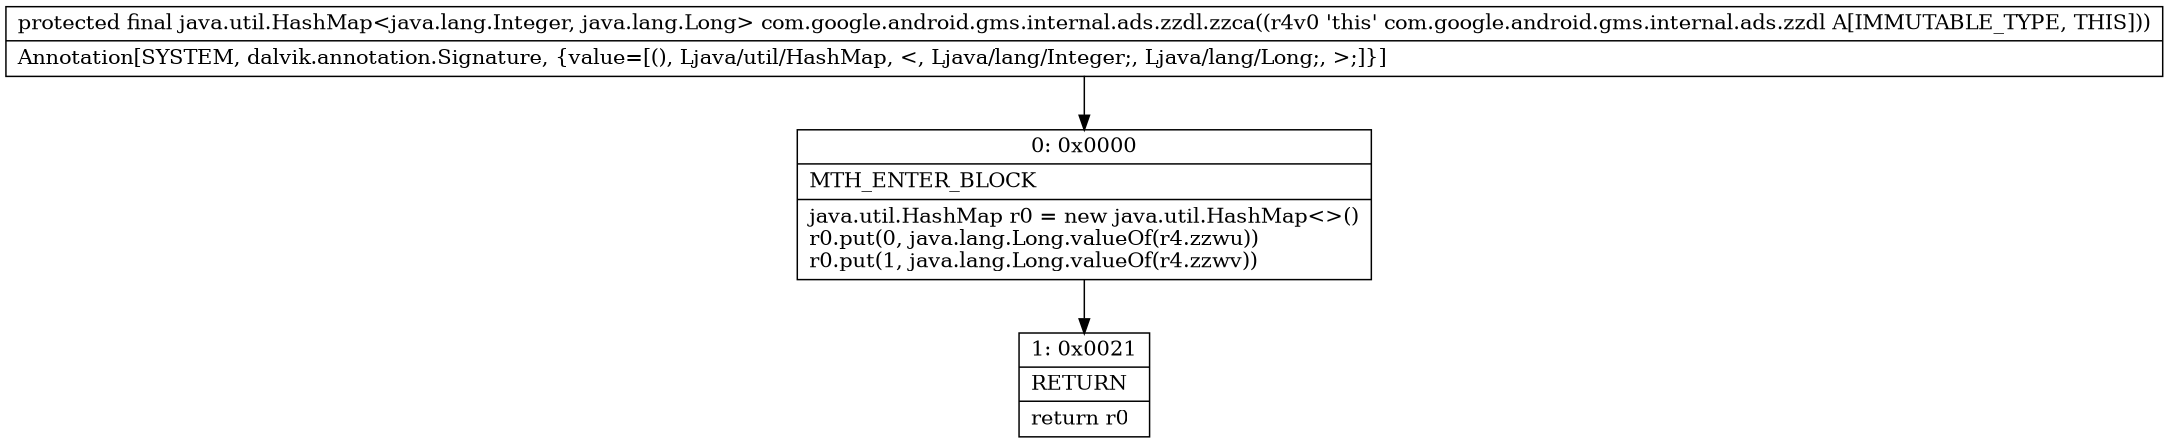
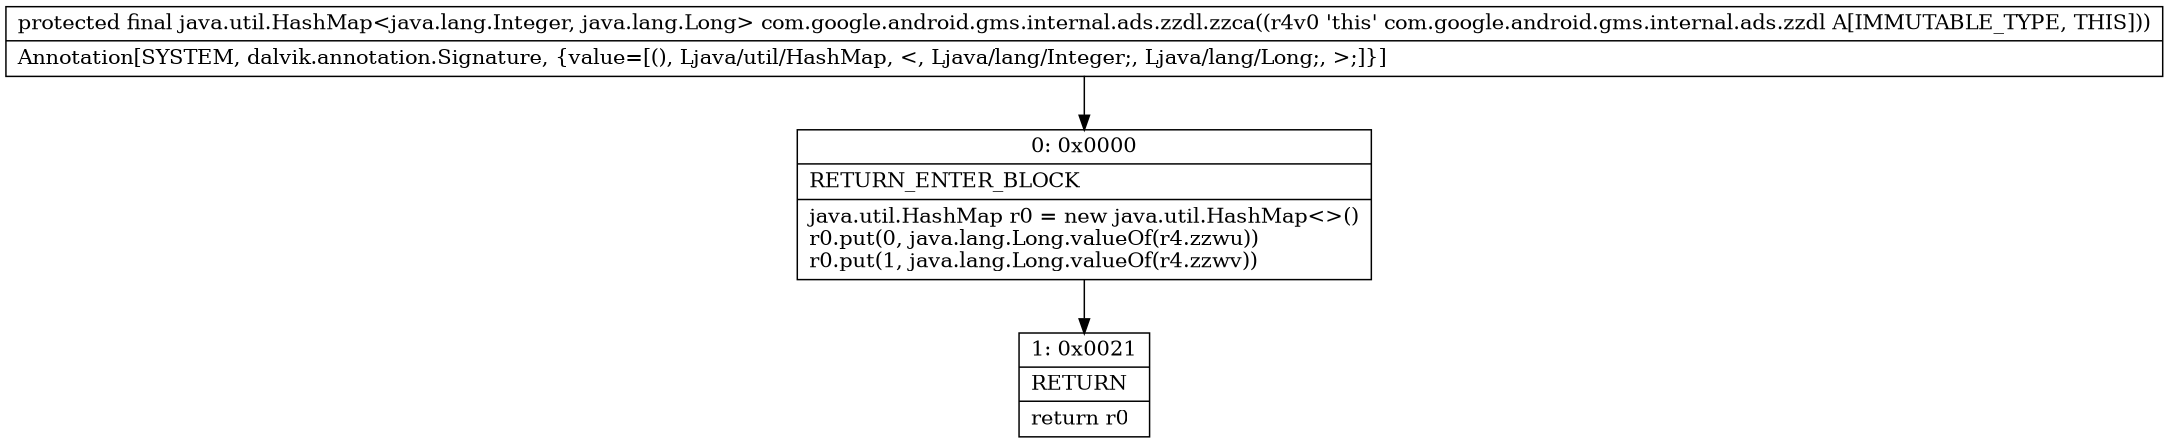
(923, 181) -> (945, 181)
